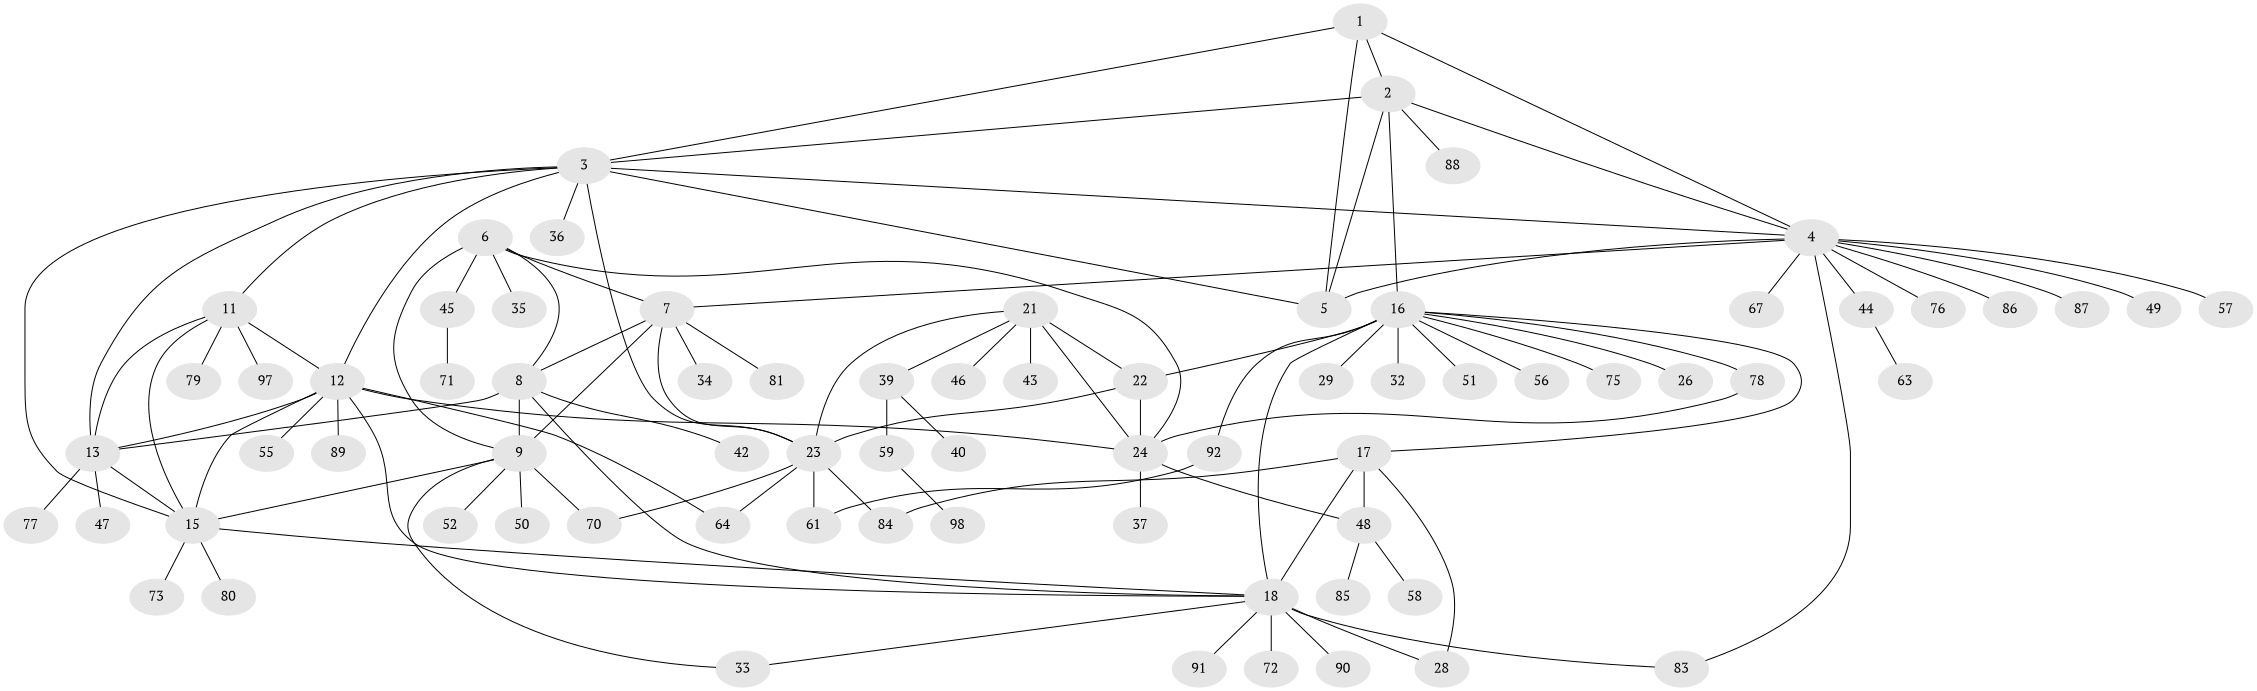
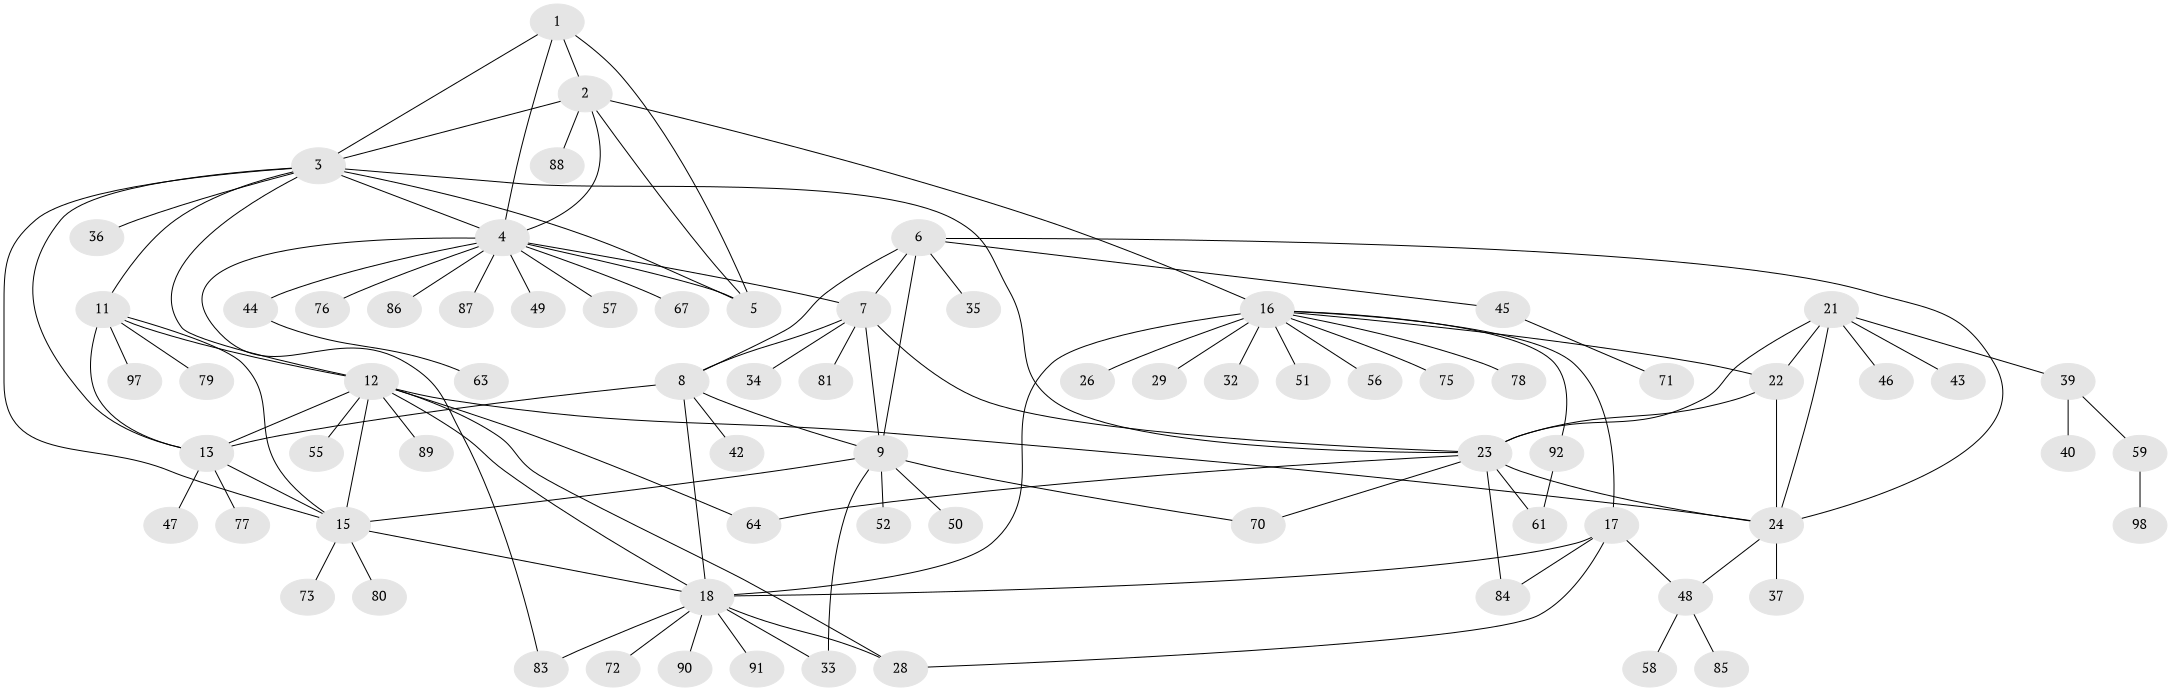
(1449, 418) -> (1620, 498)
none -> (636, 525)
